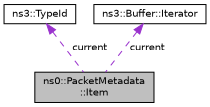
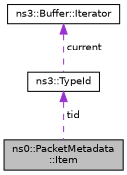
(88, 48) -> (72, 116)
(121, 52) -> (64, 53)
